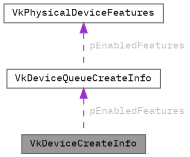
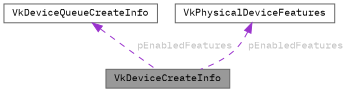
(84, 51) -> (228, 55)
